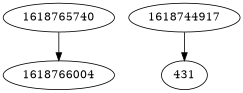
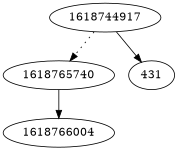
none -> (85, 43)
